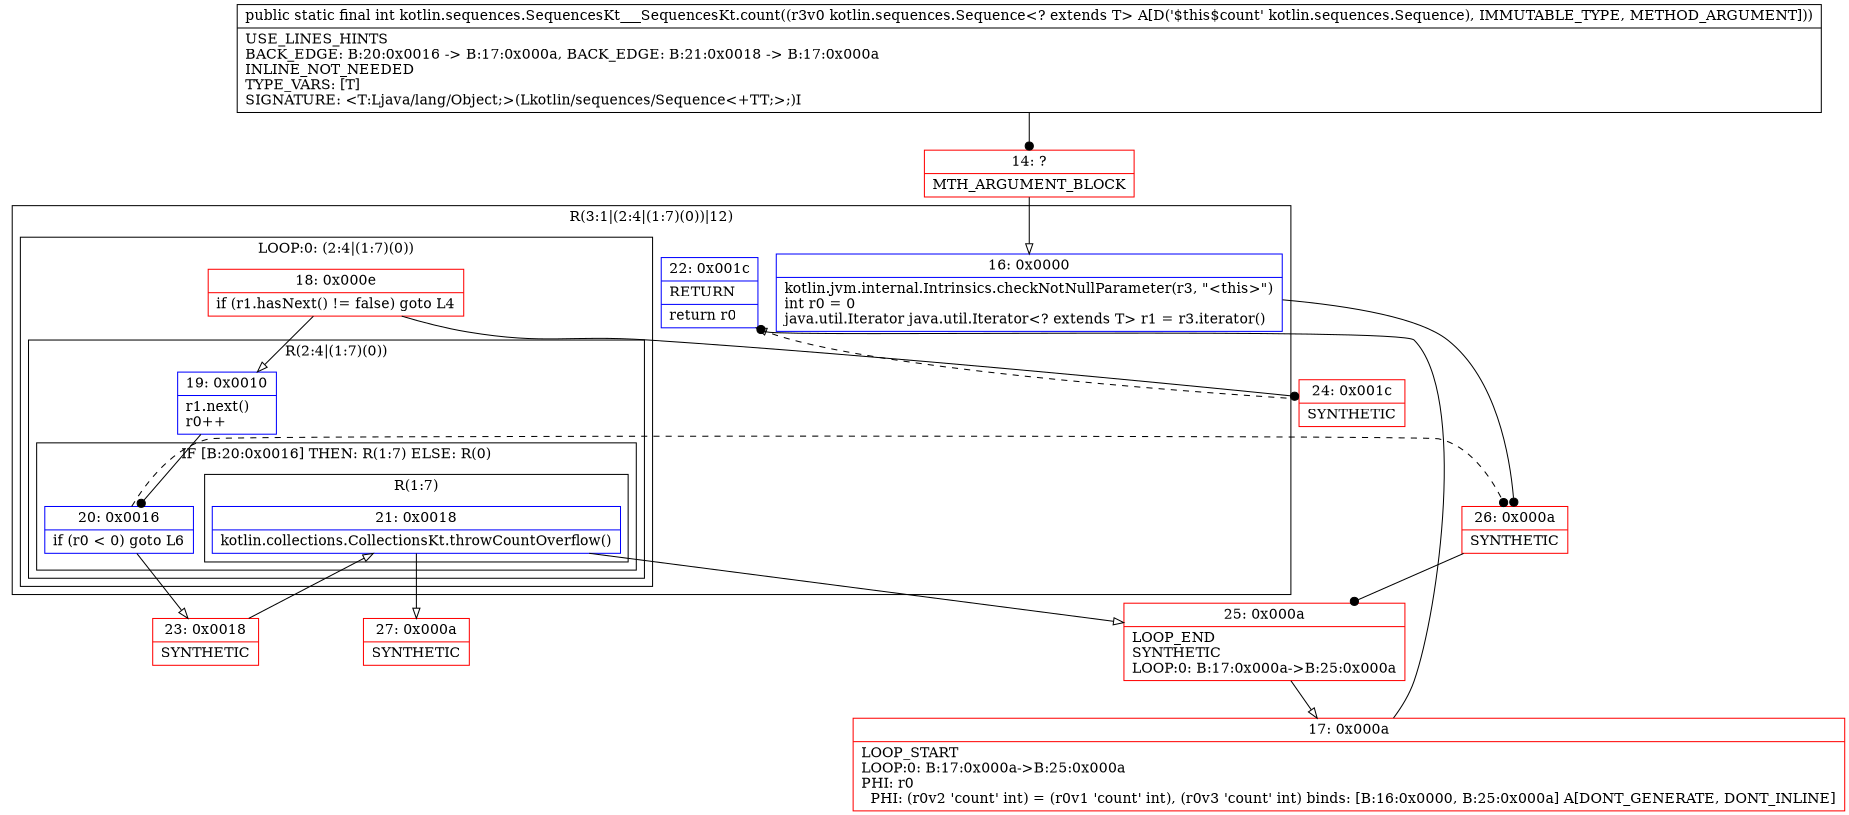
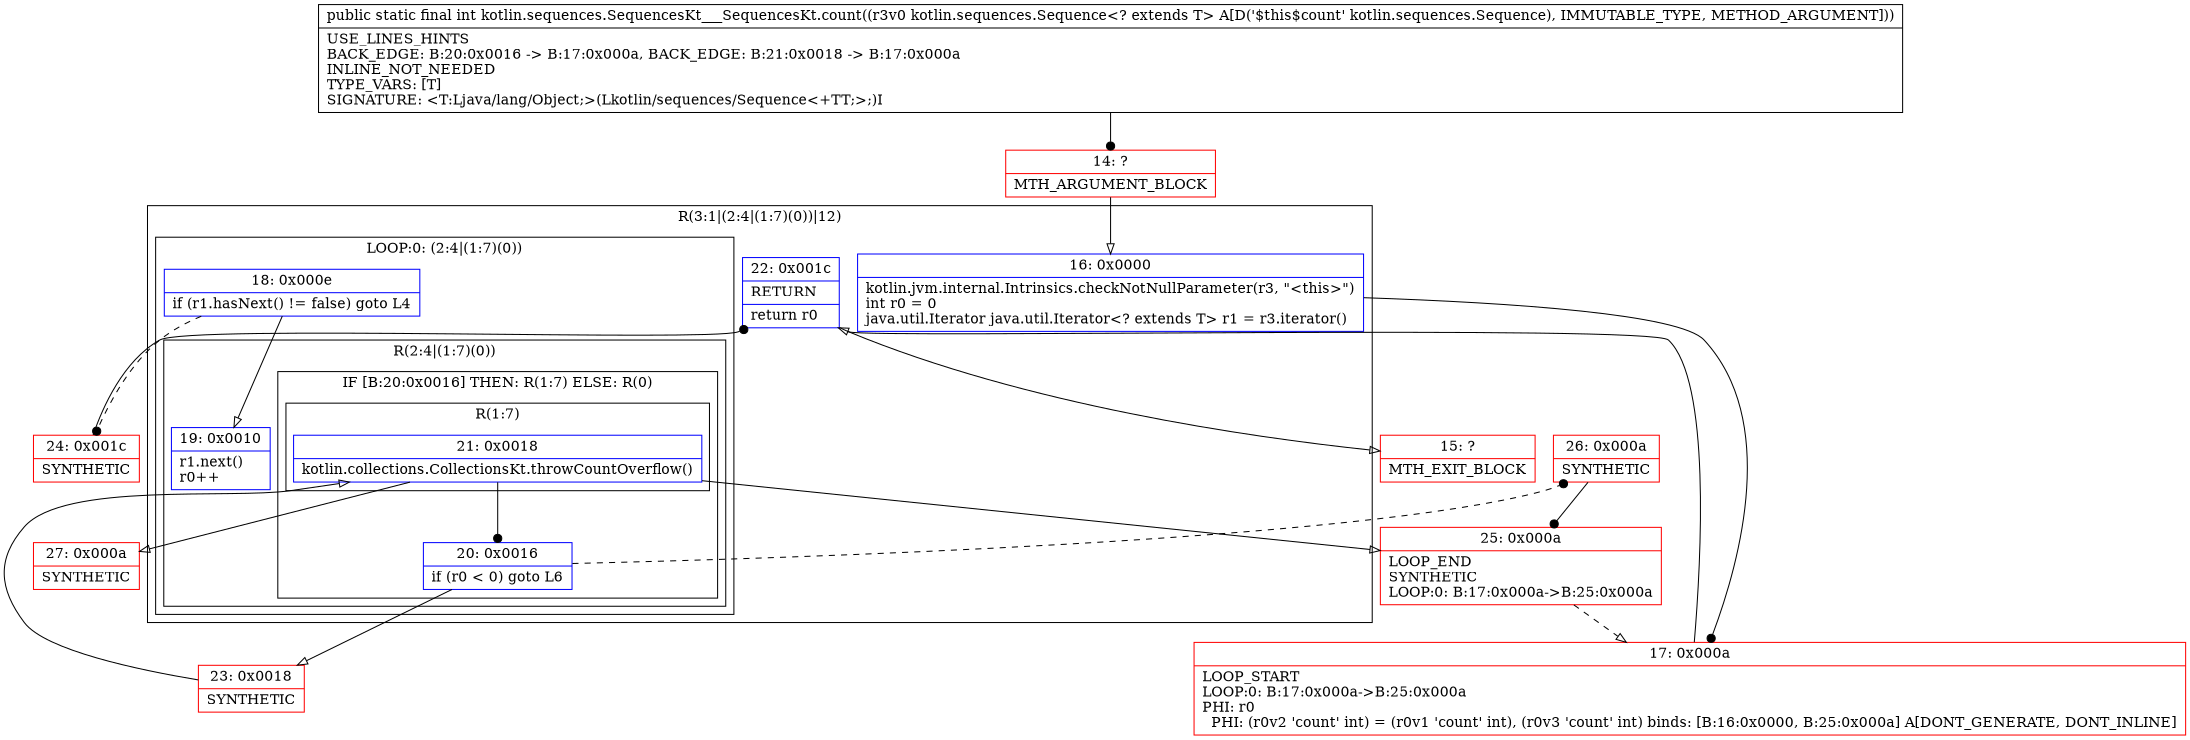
(336, 293) -> (292, 293)
(1449, 341) -> (1688, 331)
(801, 351) -> (139, 361)
(1070, 381) -> (391, 333)
none -> (1458, 459)
(173, 467) -> (498, 508)
(1301, 695) -> (1596, 621)
